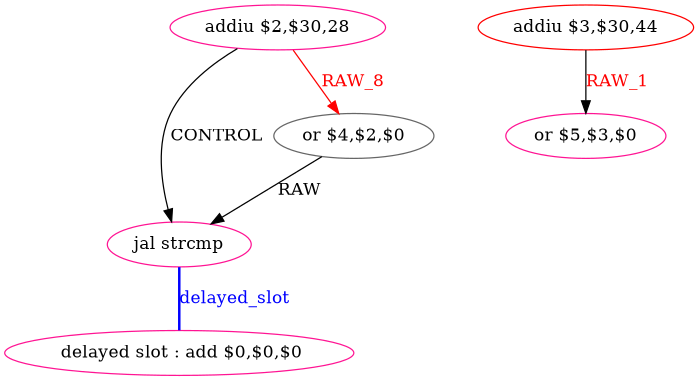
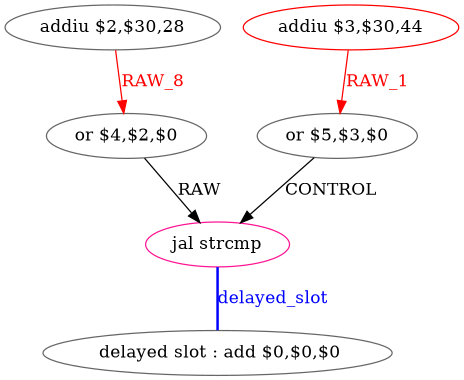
(278, 27) -> (113, 27)
(586, 75) -> (345, 75)
(170, 115) -> (282, 186)
(586, 136) -> (337, 136)
(179, 353) -> (218, 353)
